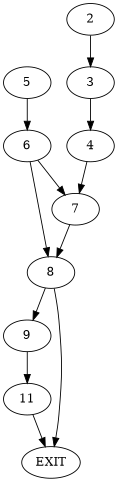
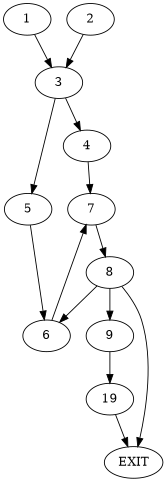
none -> (27, 19)
none -> (45, 142)
(38, 205) -> (81, 301)
(27, 399) -> (110, 399)
